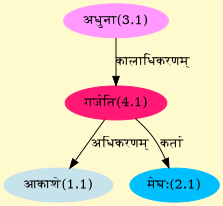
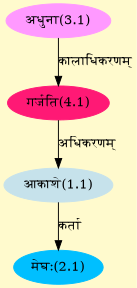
(153, 137) -> (58, 221)
